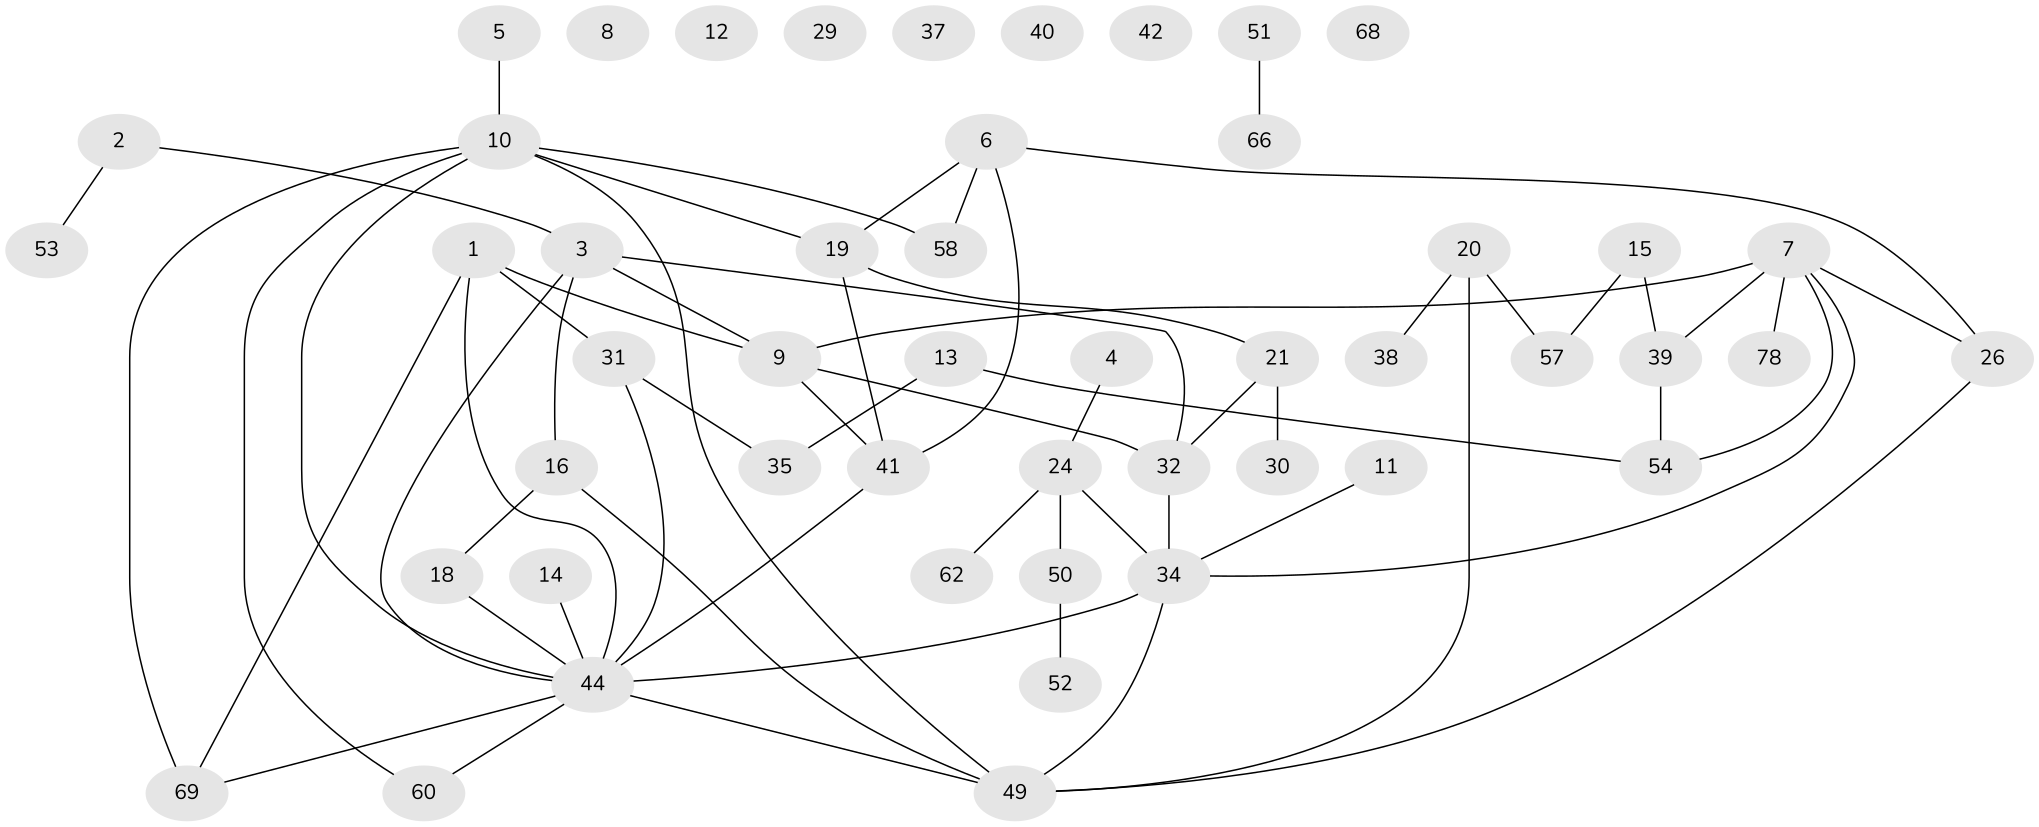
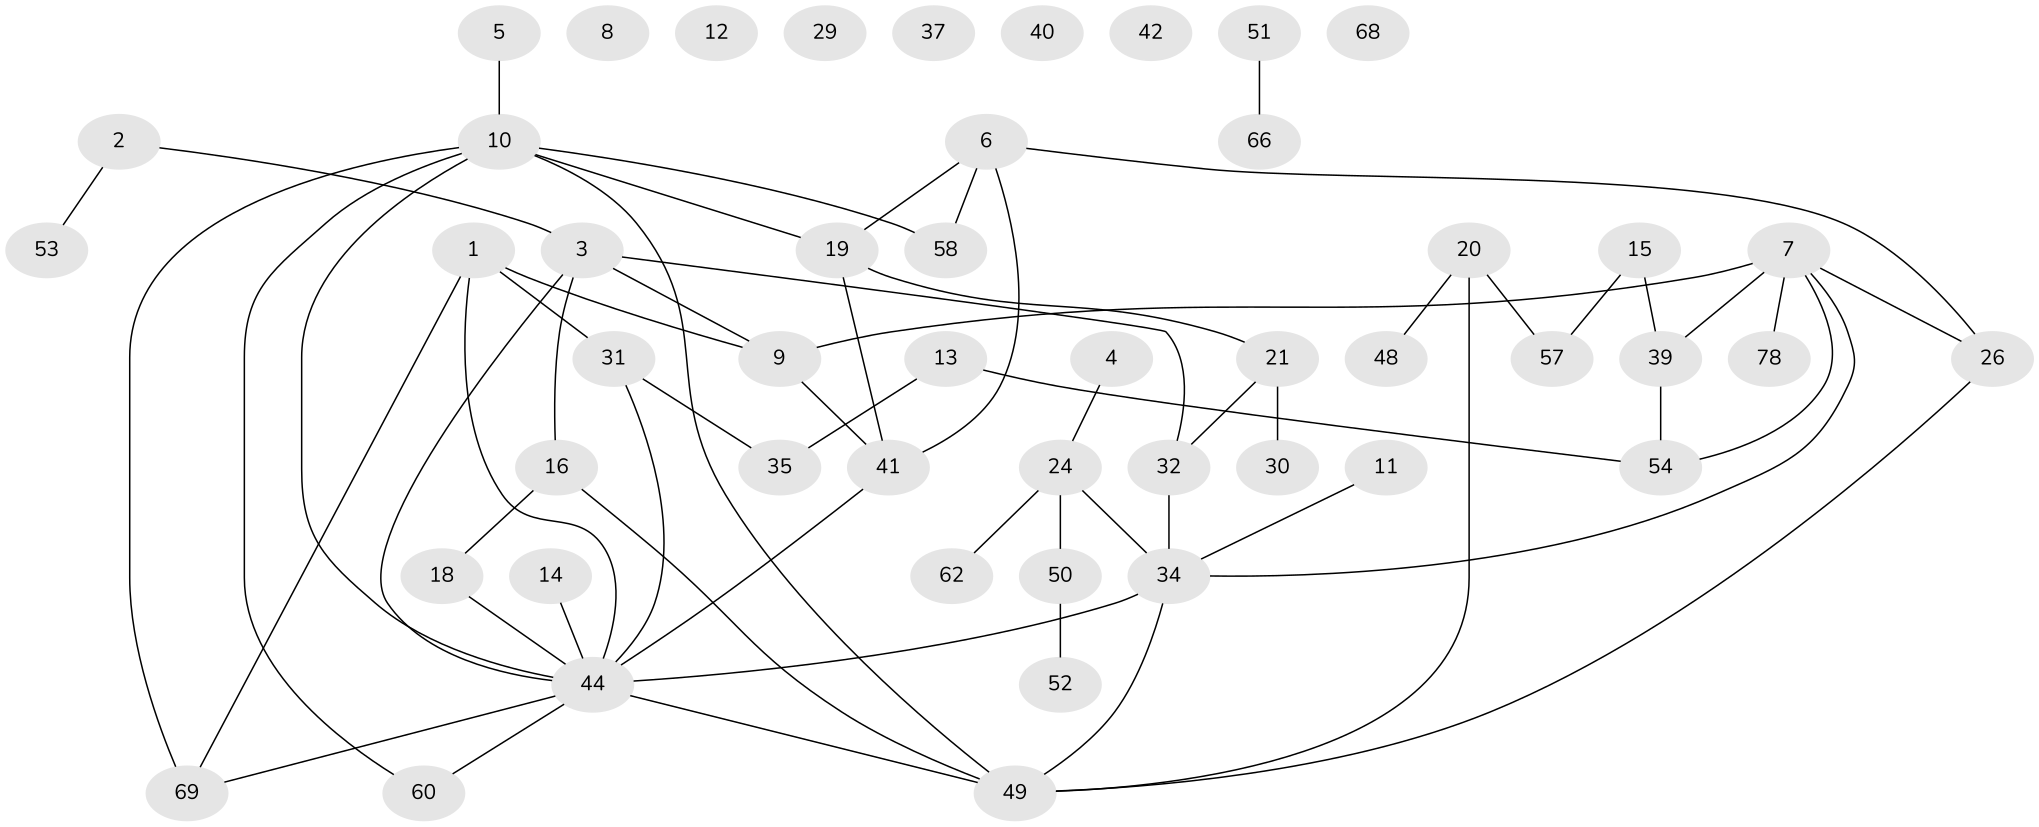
(1386, 359) -> (1386, 359)
(970, 405) -> none
